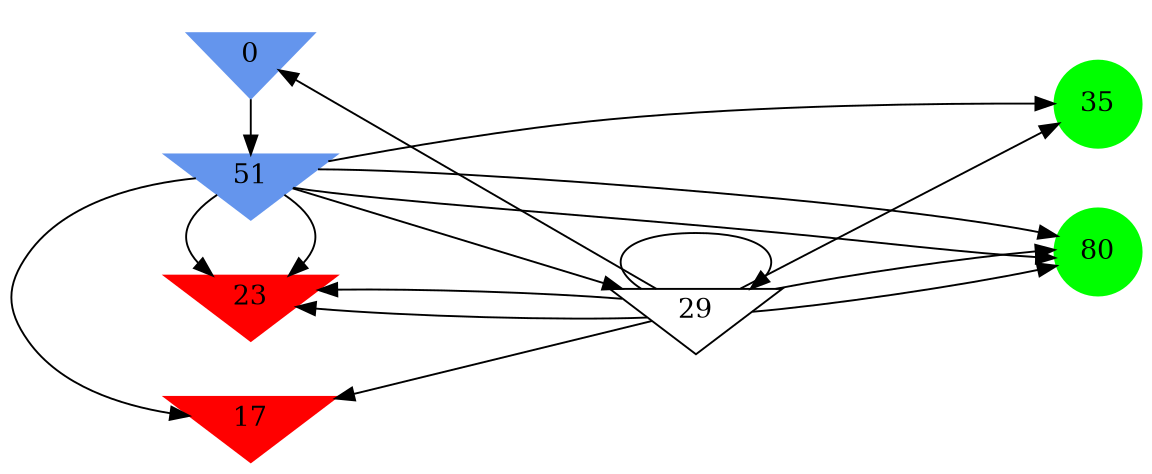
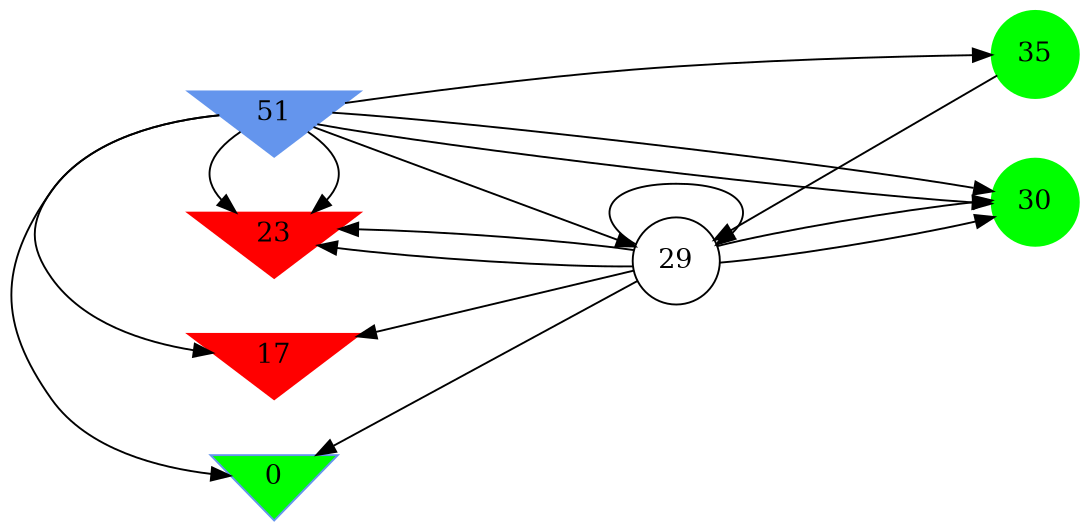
(251, 55) -> (274, 477)
(251, 117) -> (12, 291)
(869, 222) -> (864, 153)
(1098, 252) -> (1035, 202)
(696, 311) -> (676, 261)
